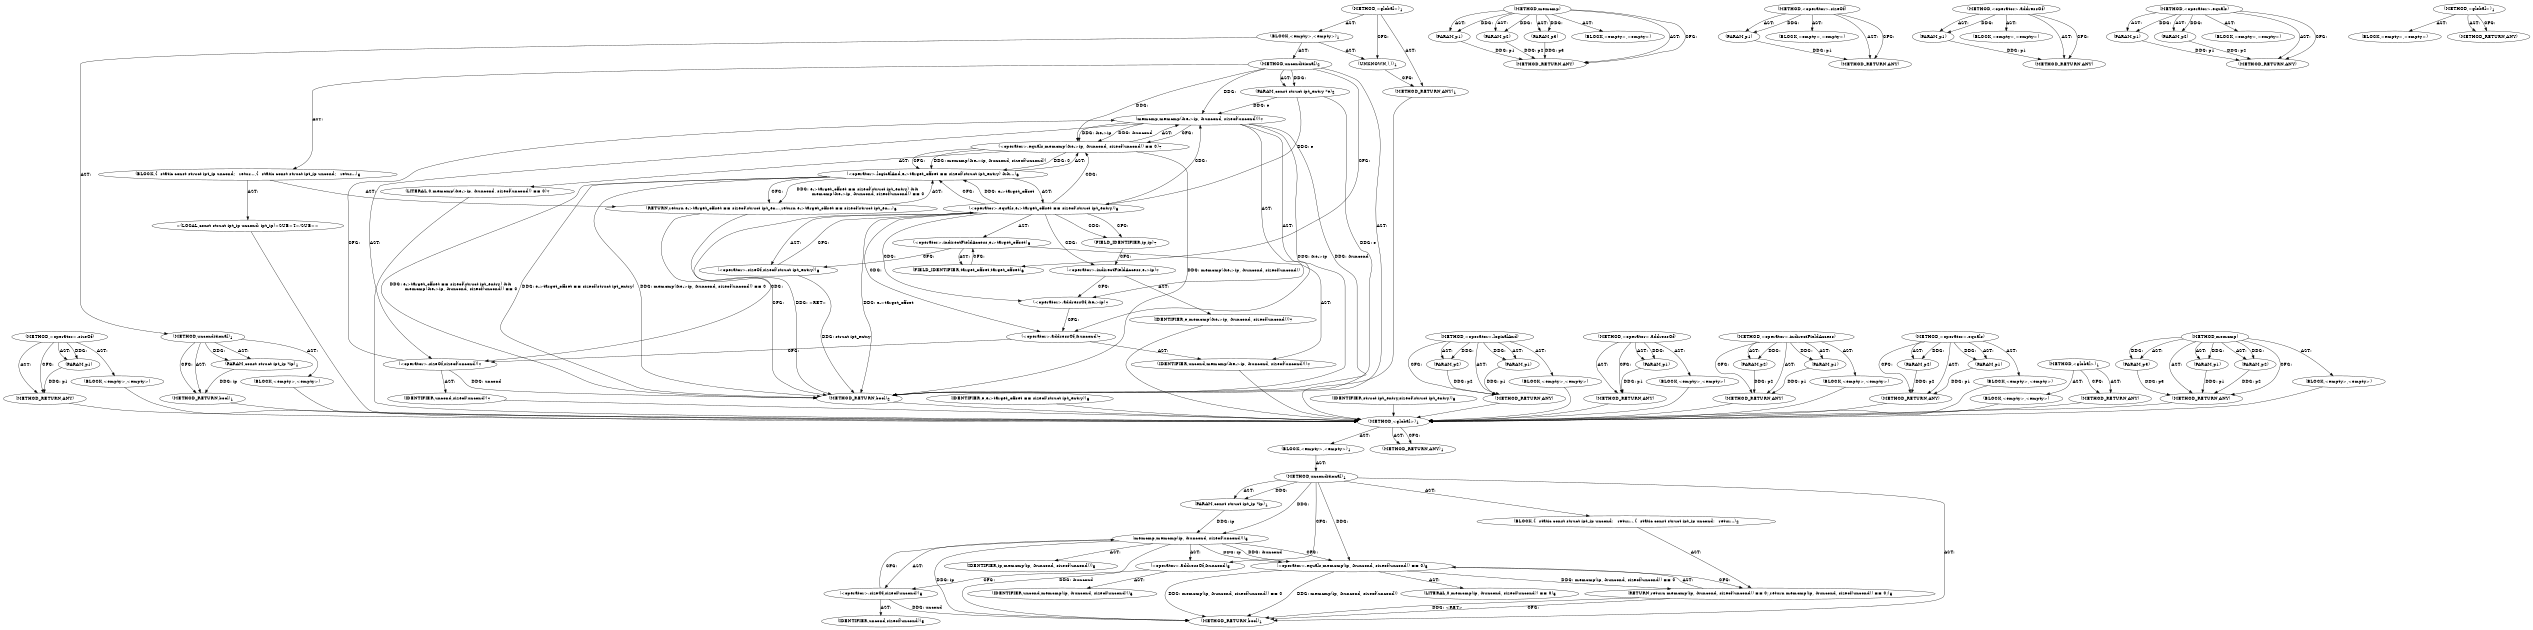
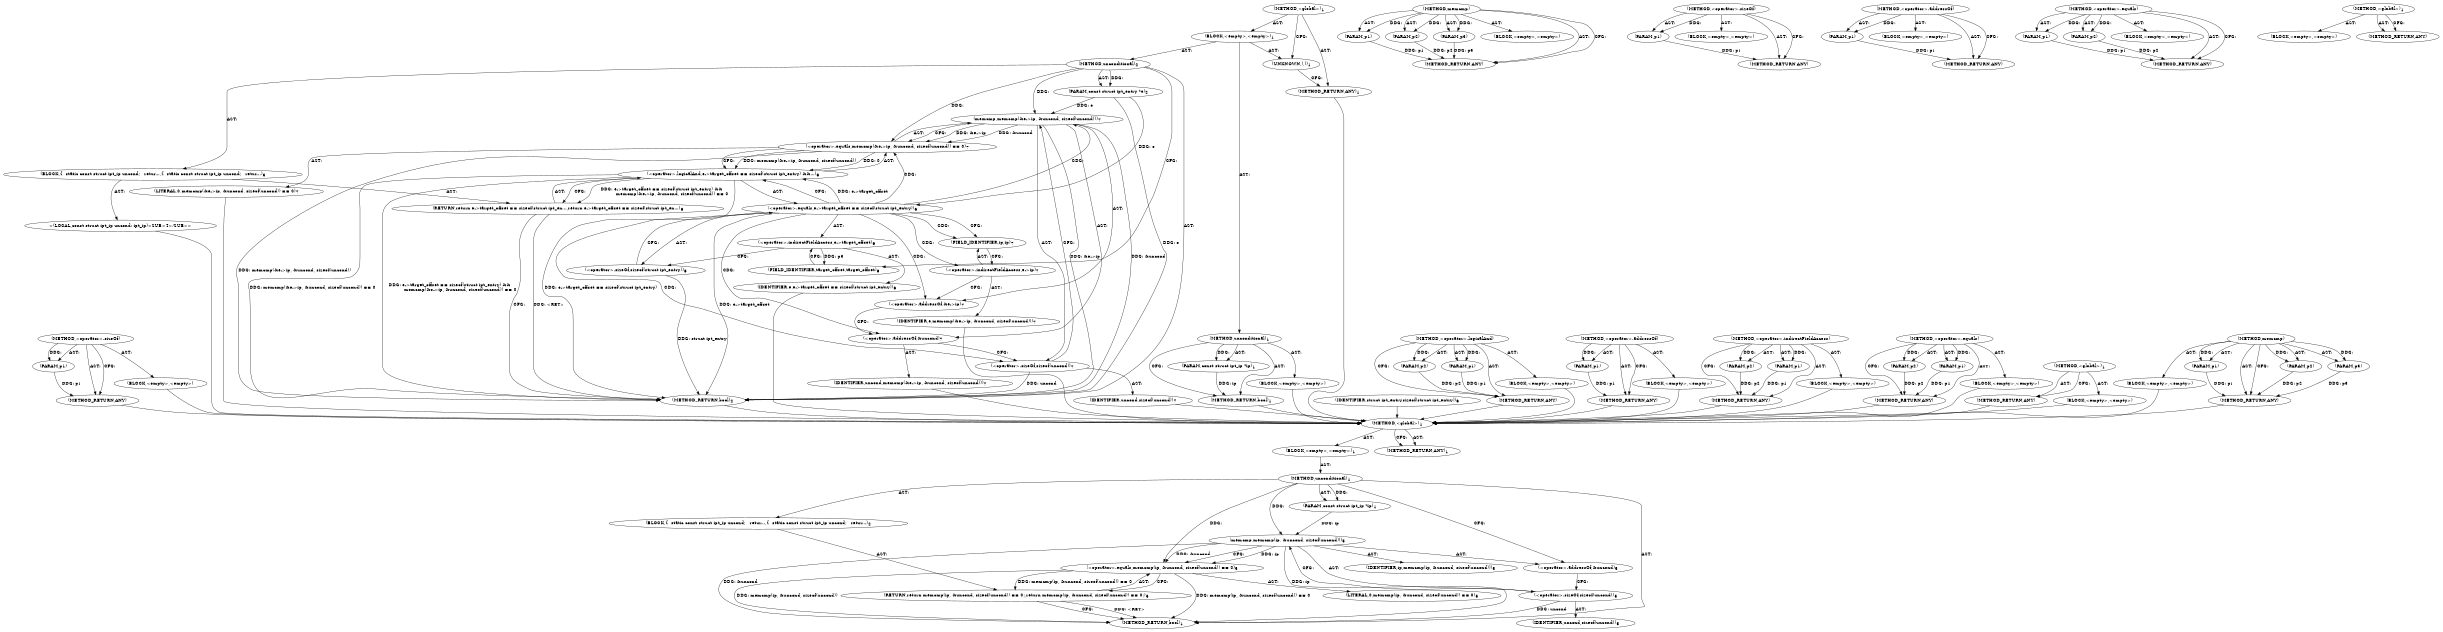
(965, 257) -> (834, 257)
none -> (978, 259)
(1232, 260) -> (886, 258)
(1062, 594) -> none
